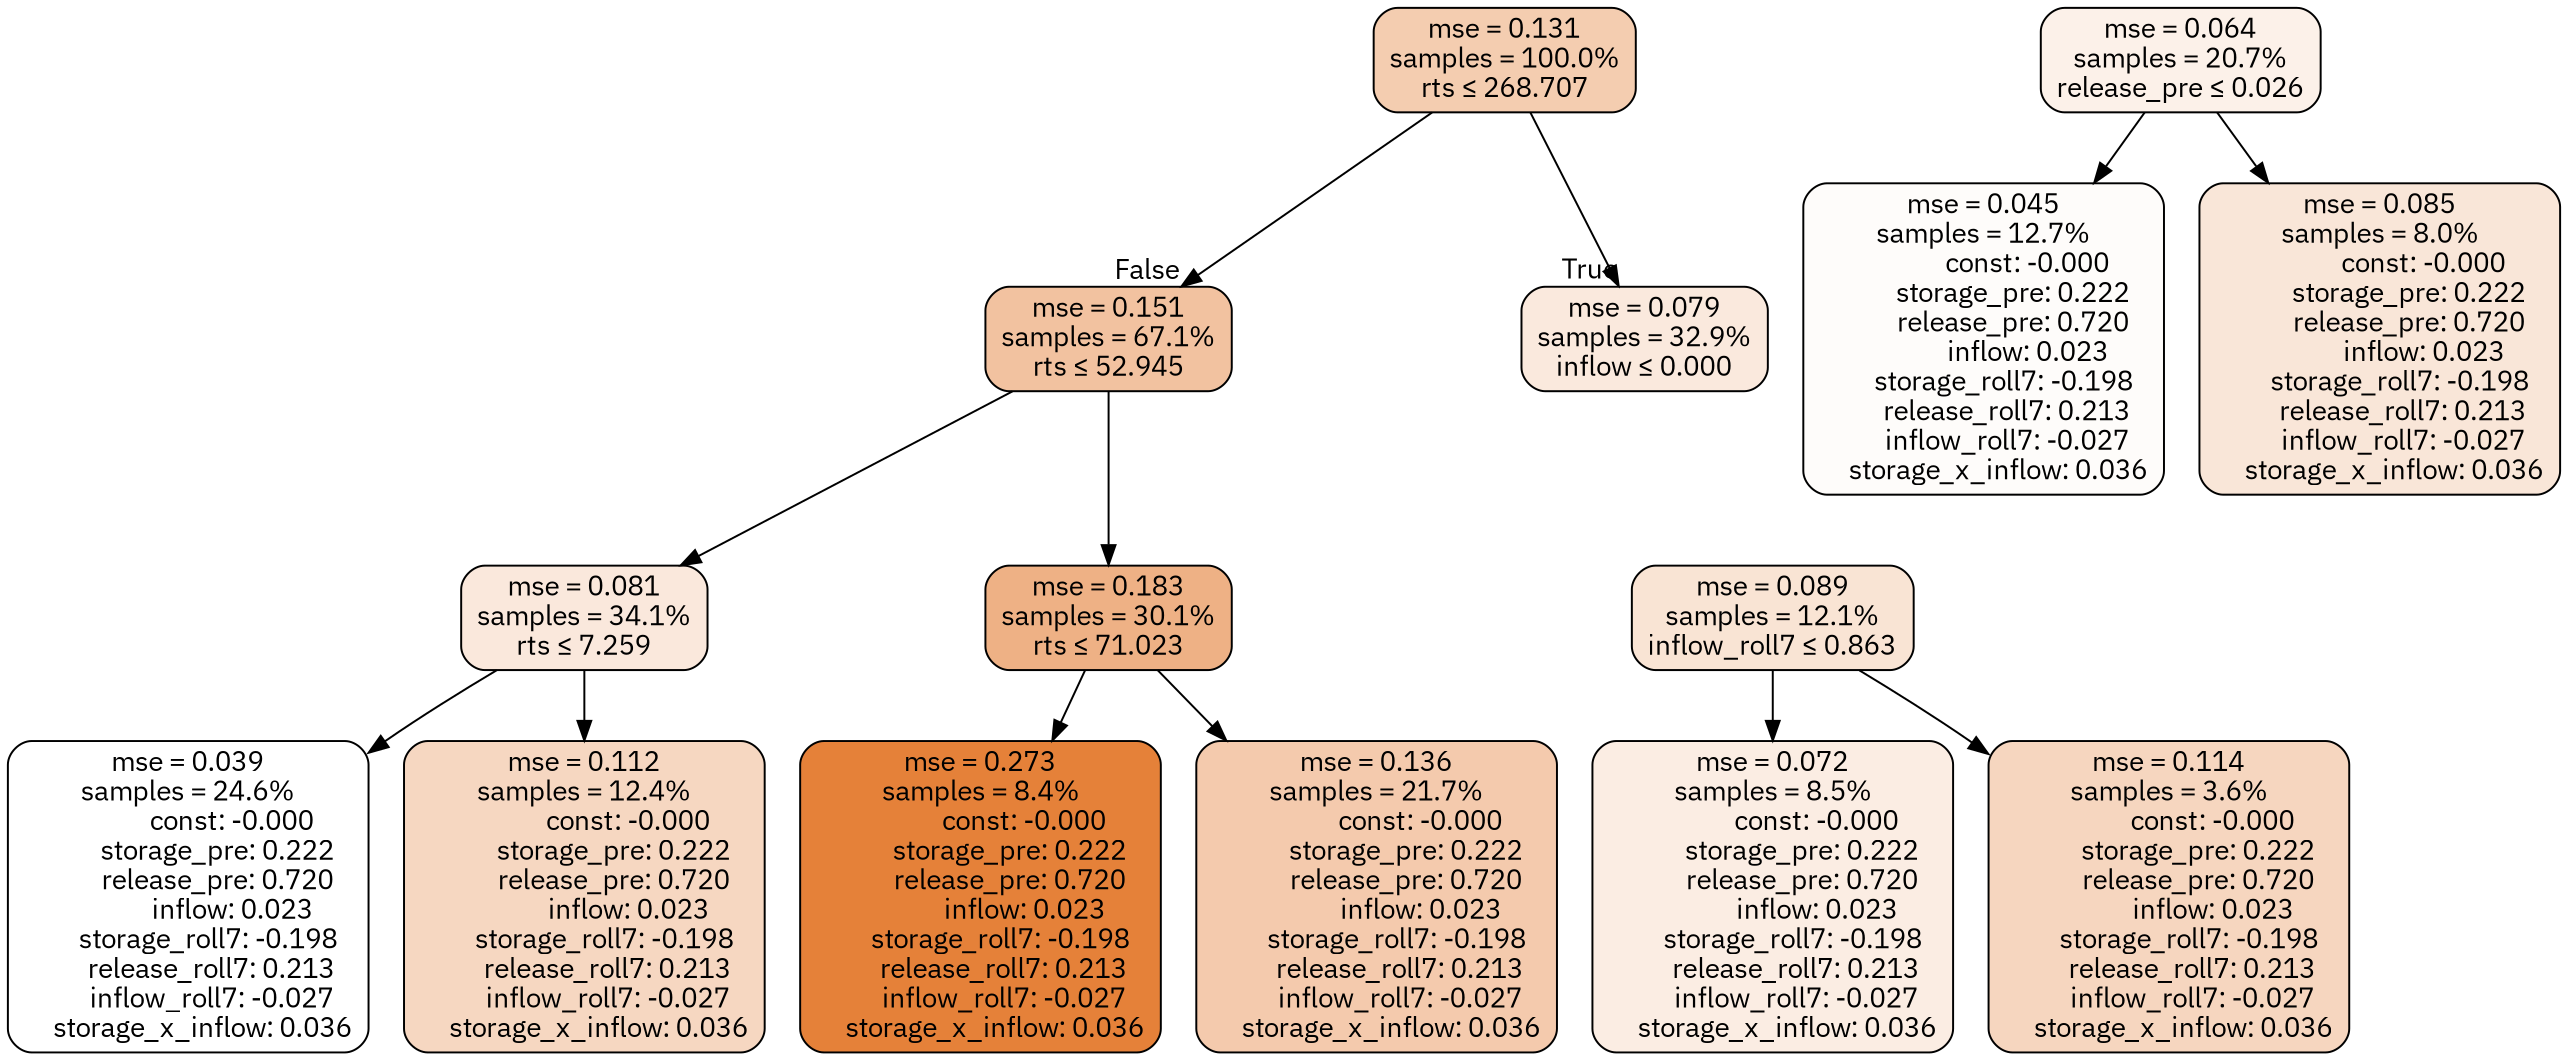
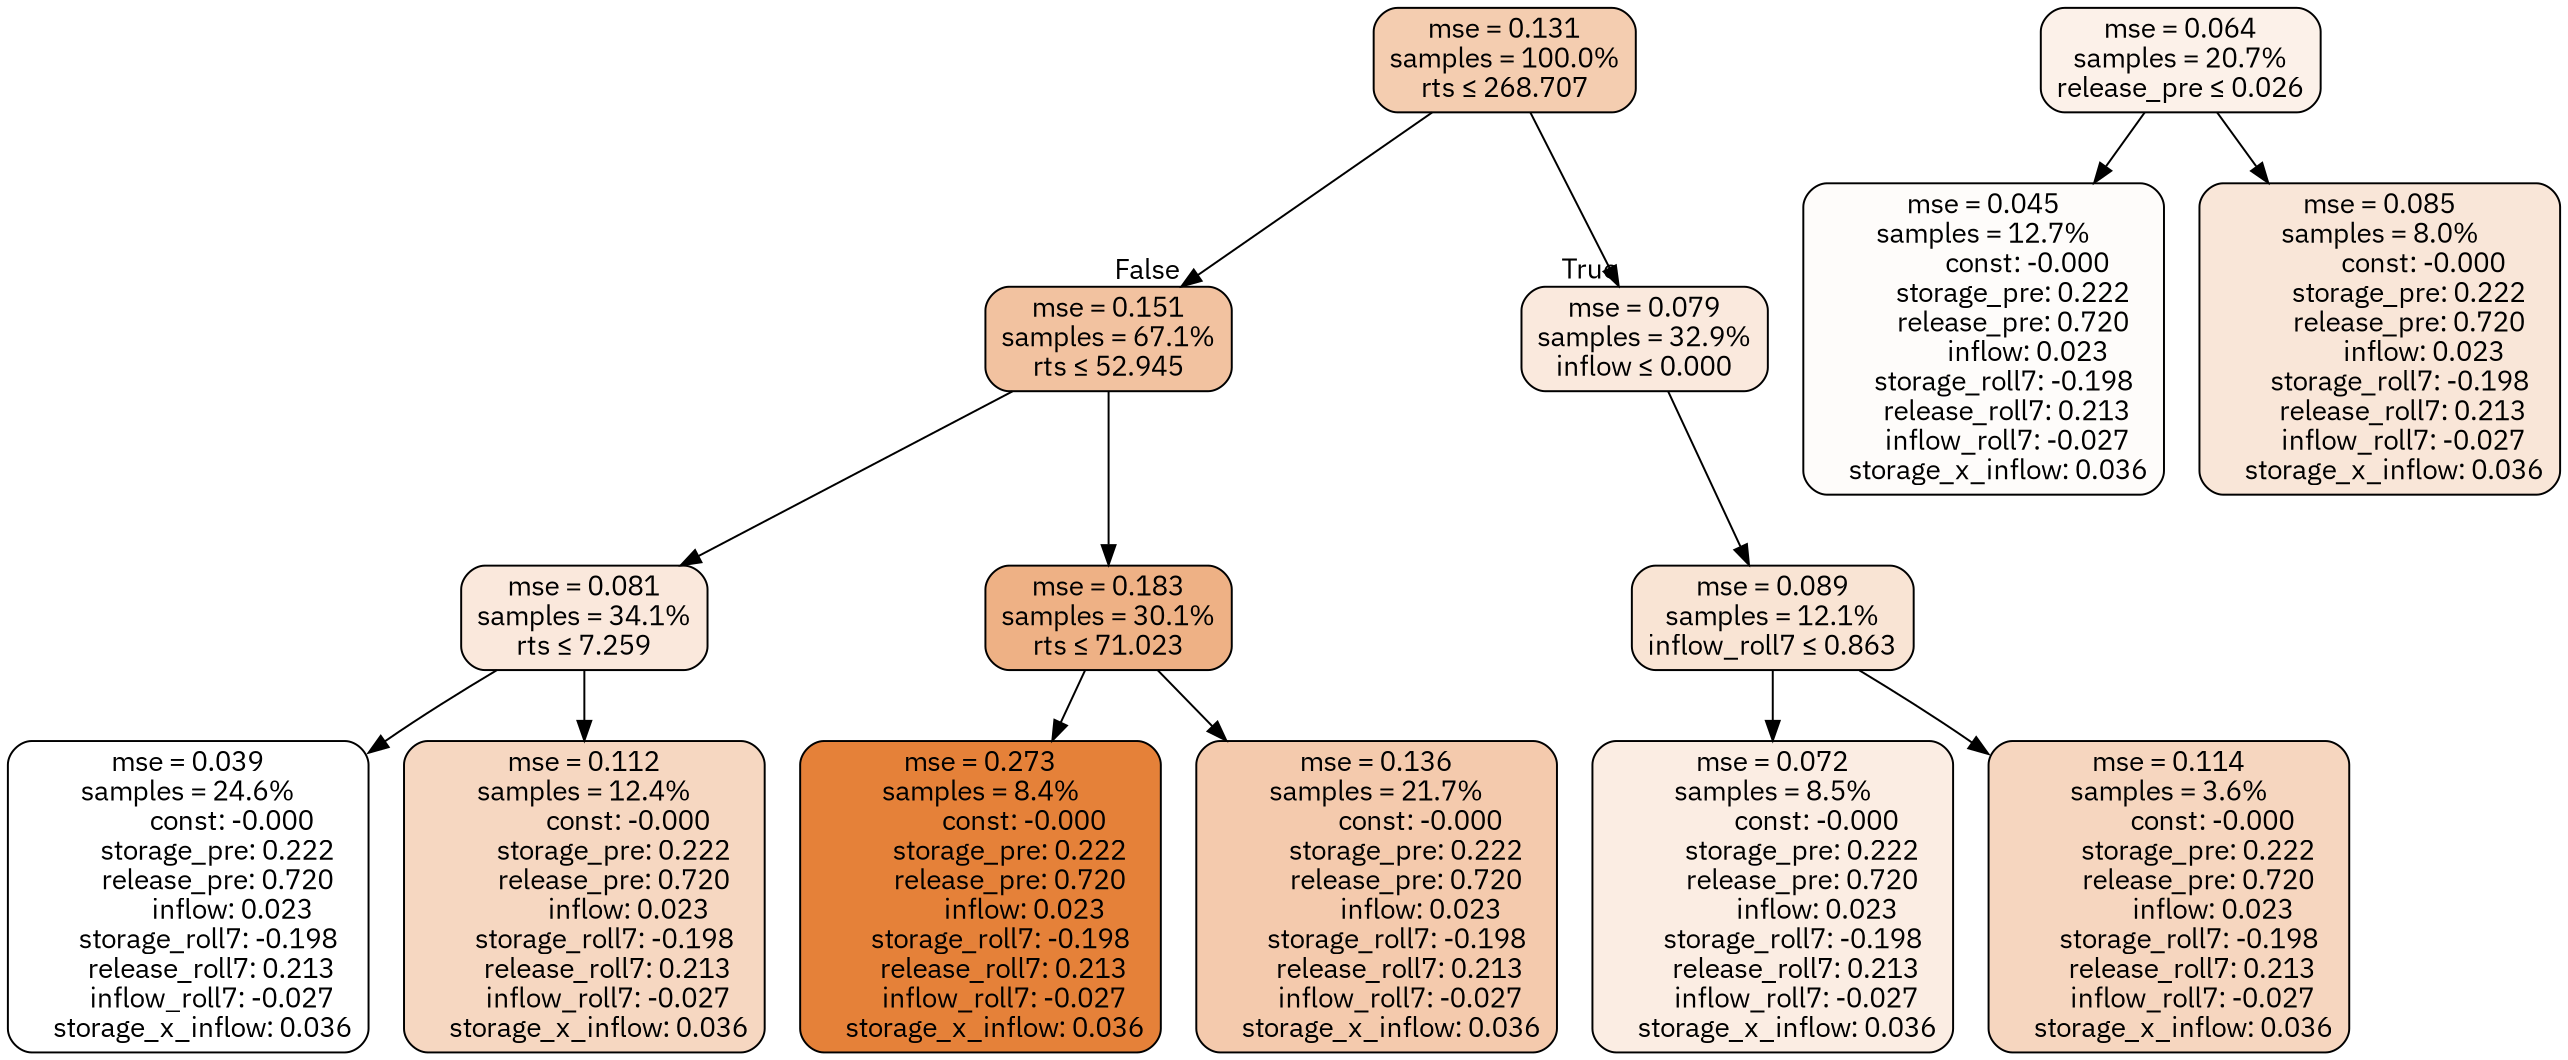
none -> (1704, 469)
